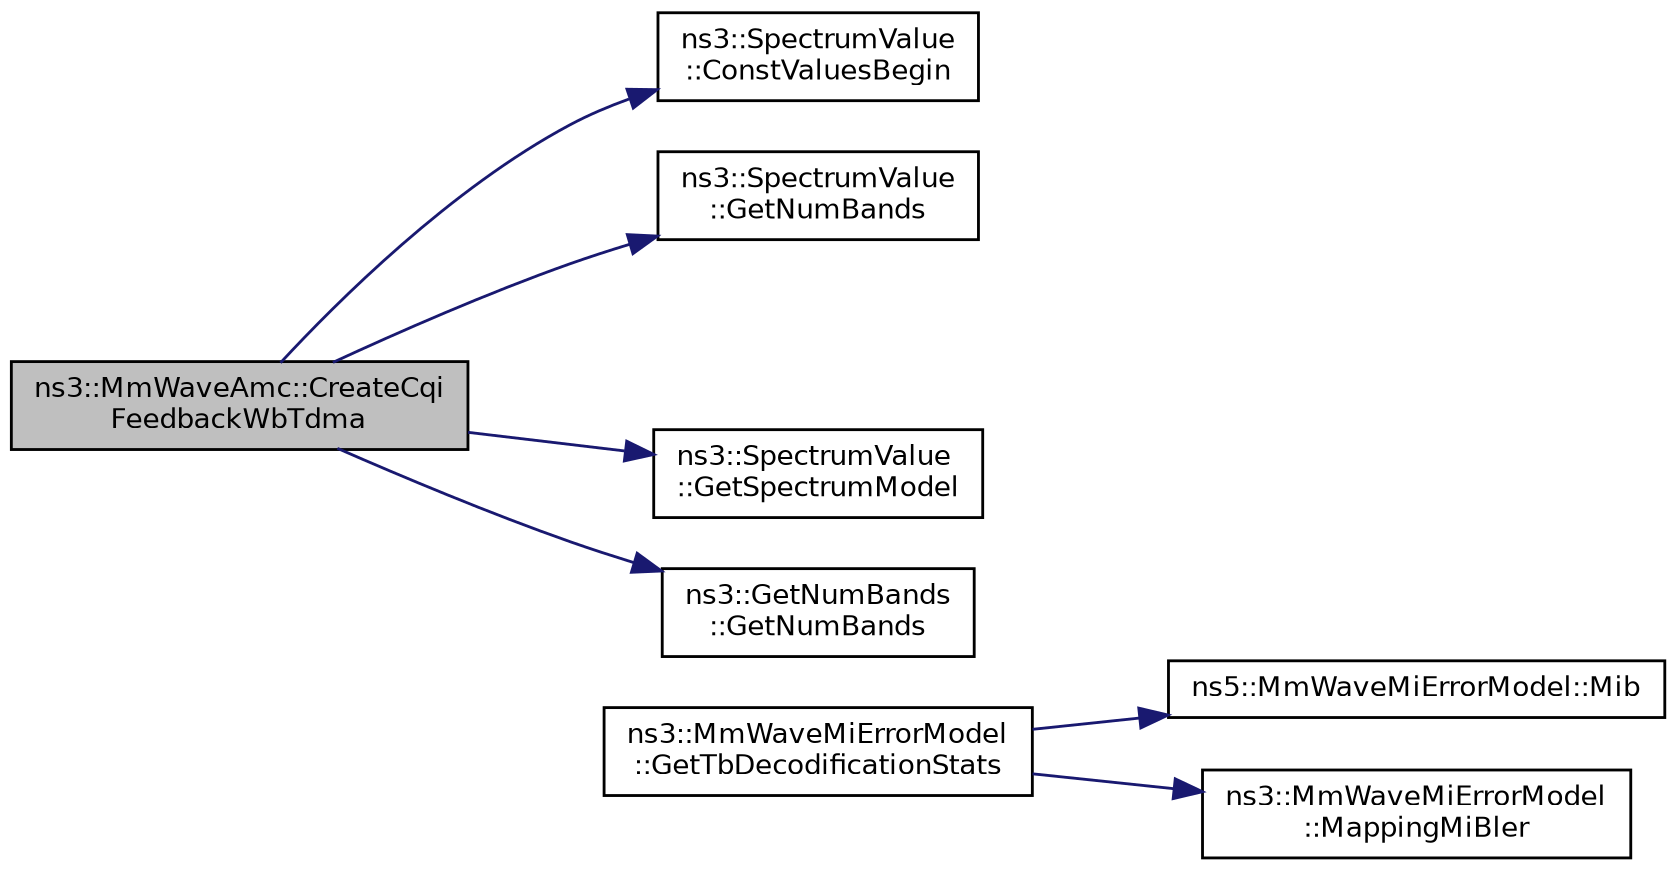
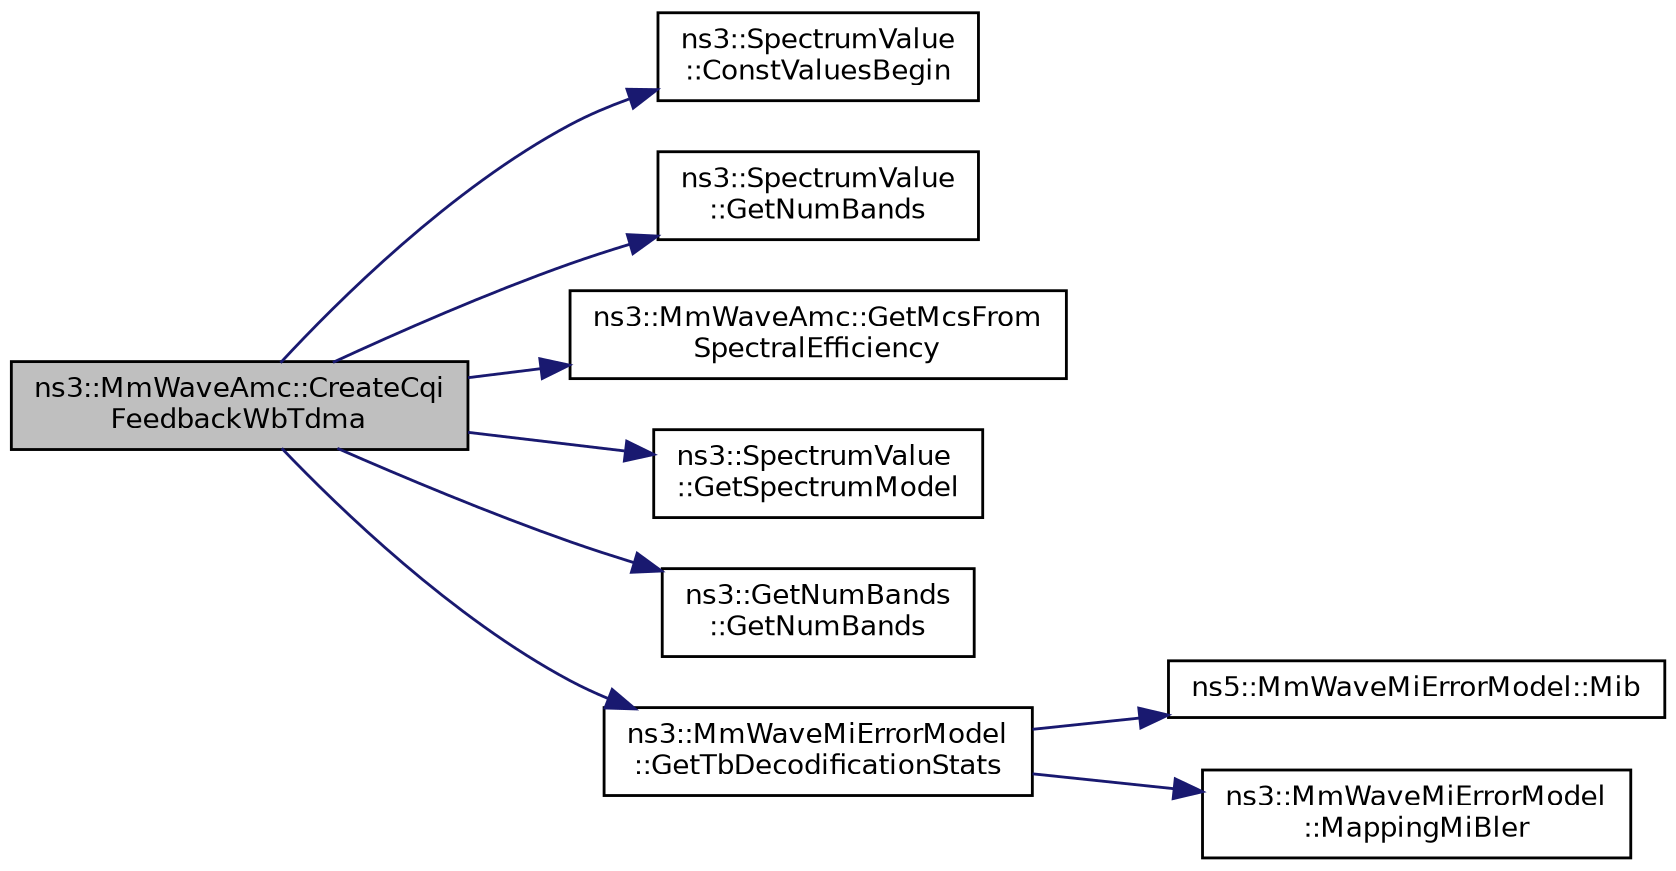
none -> (818, 335)
none -> (434, 588)
